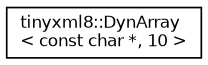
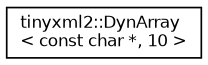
(104, 33) -> (104, 33)
